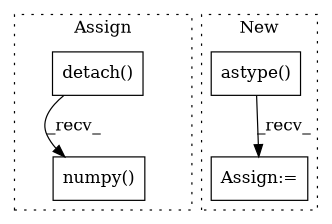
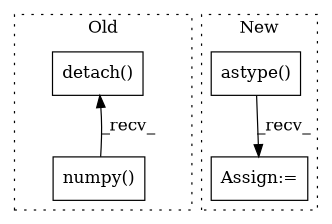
(103, 28) -> (103, 28)
(46, 120) -> (102, 132)
